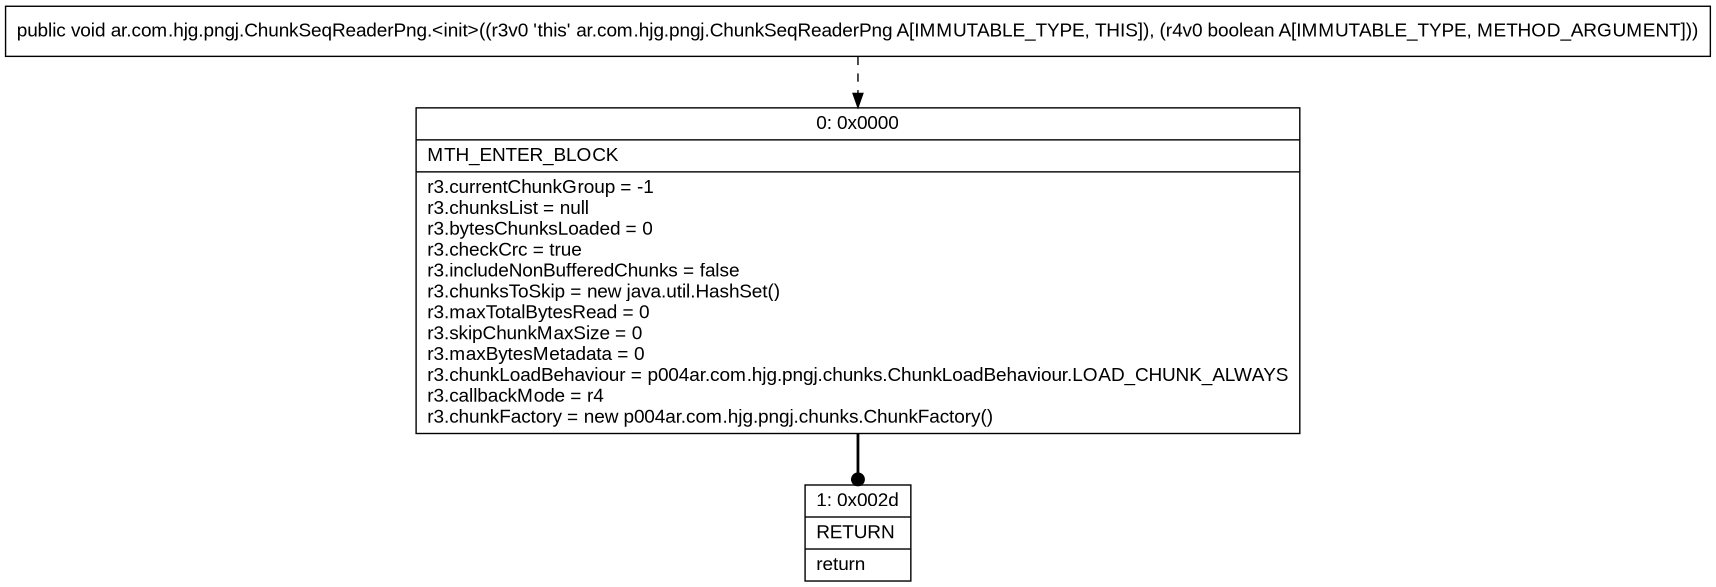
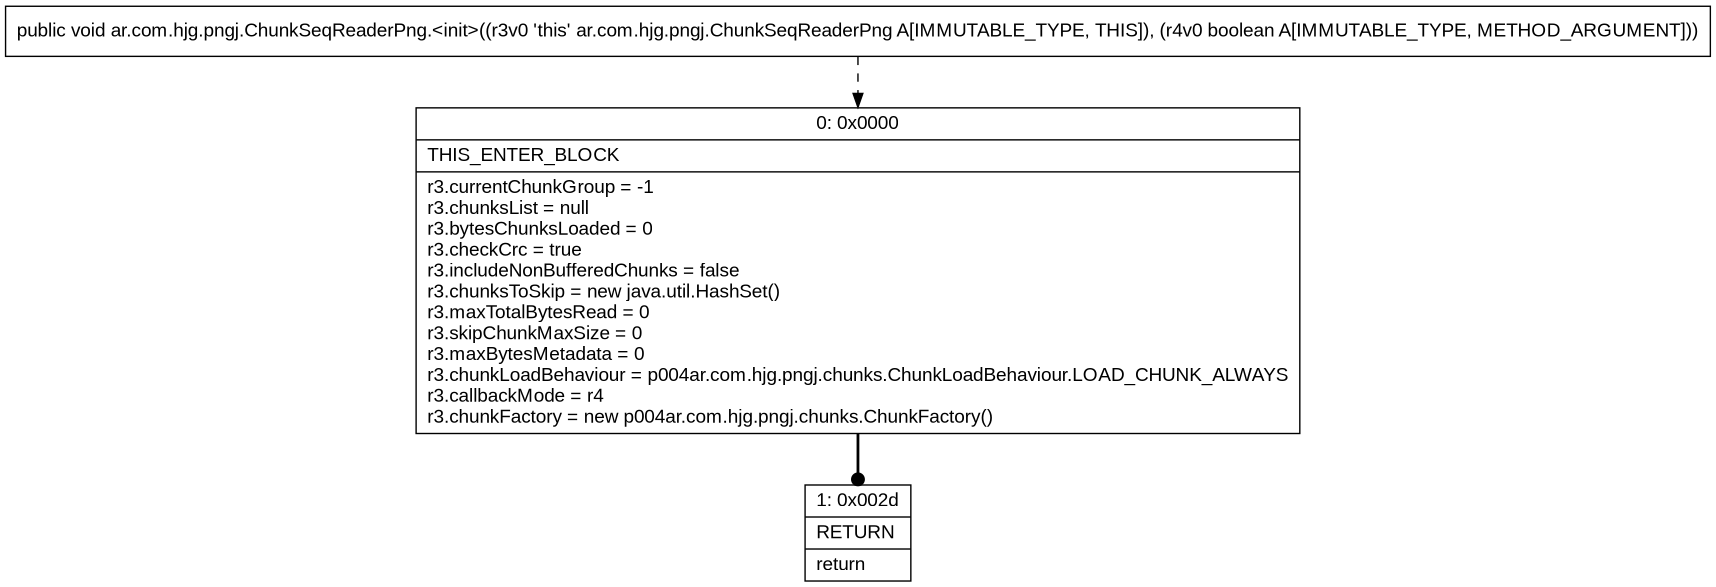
(523, 155) -> (524, 155)
